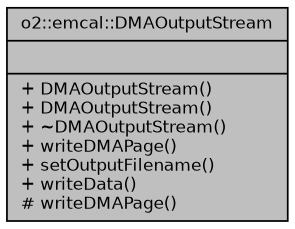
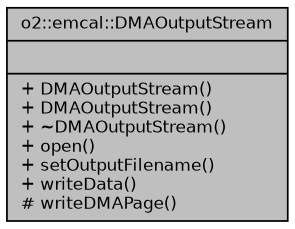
(100, 146) -> (58, 146)
